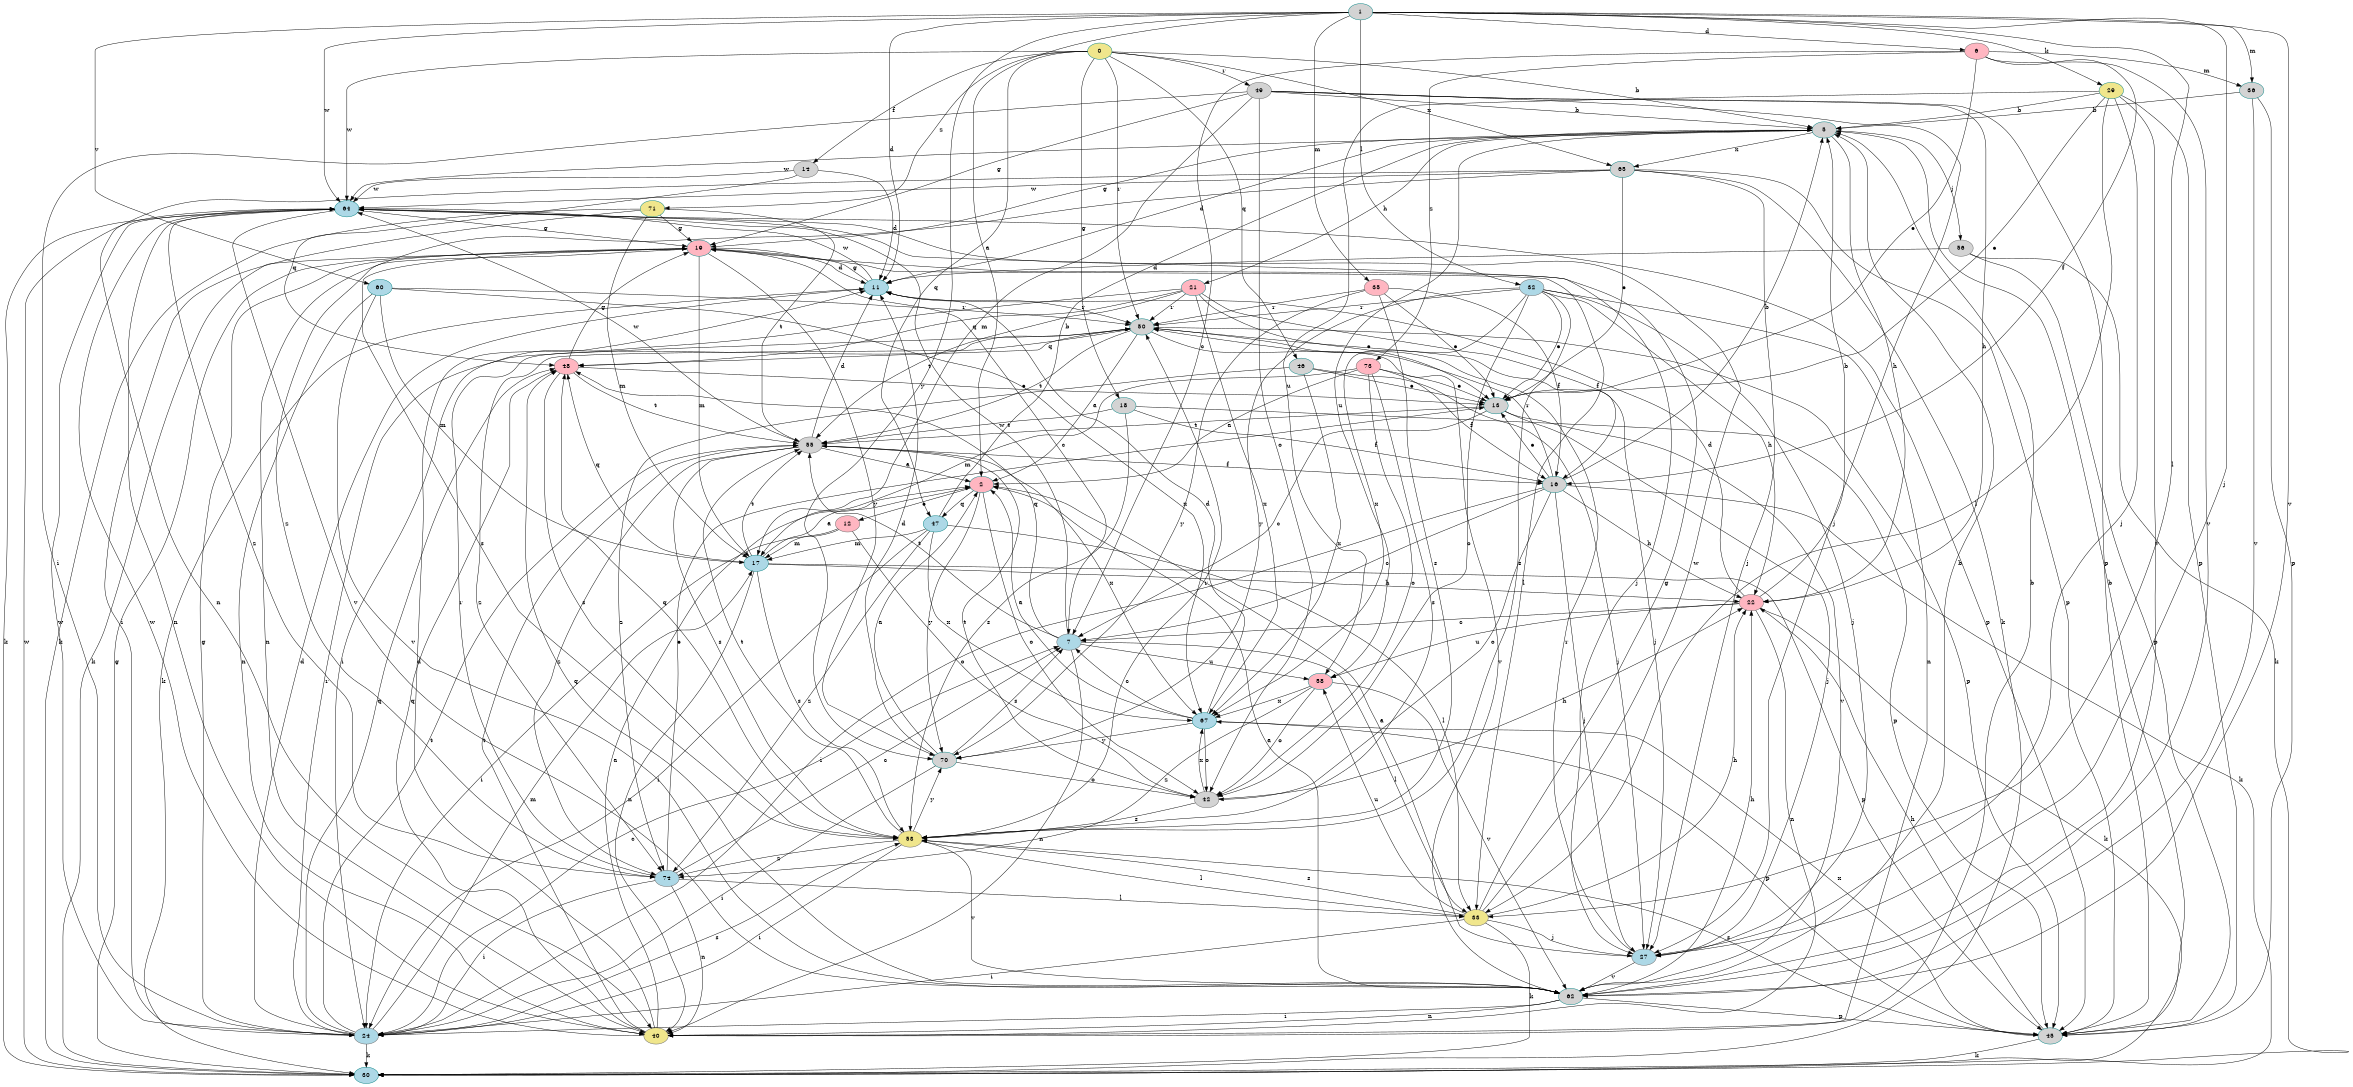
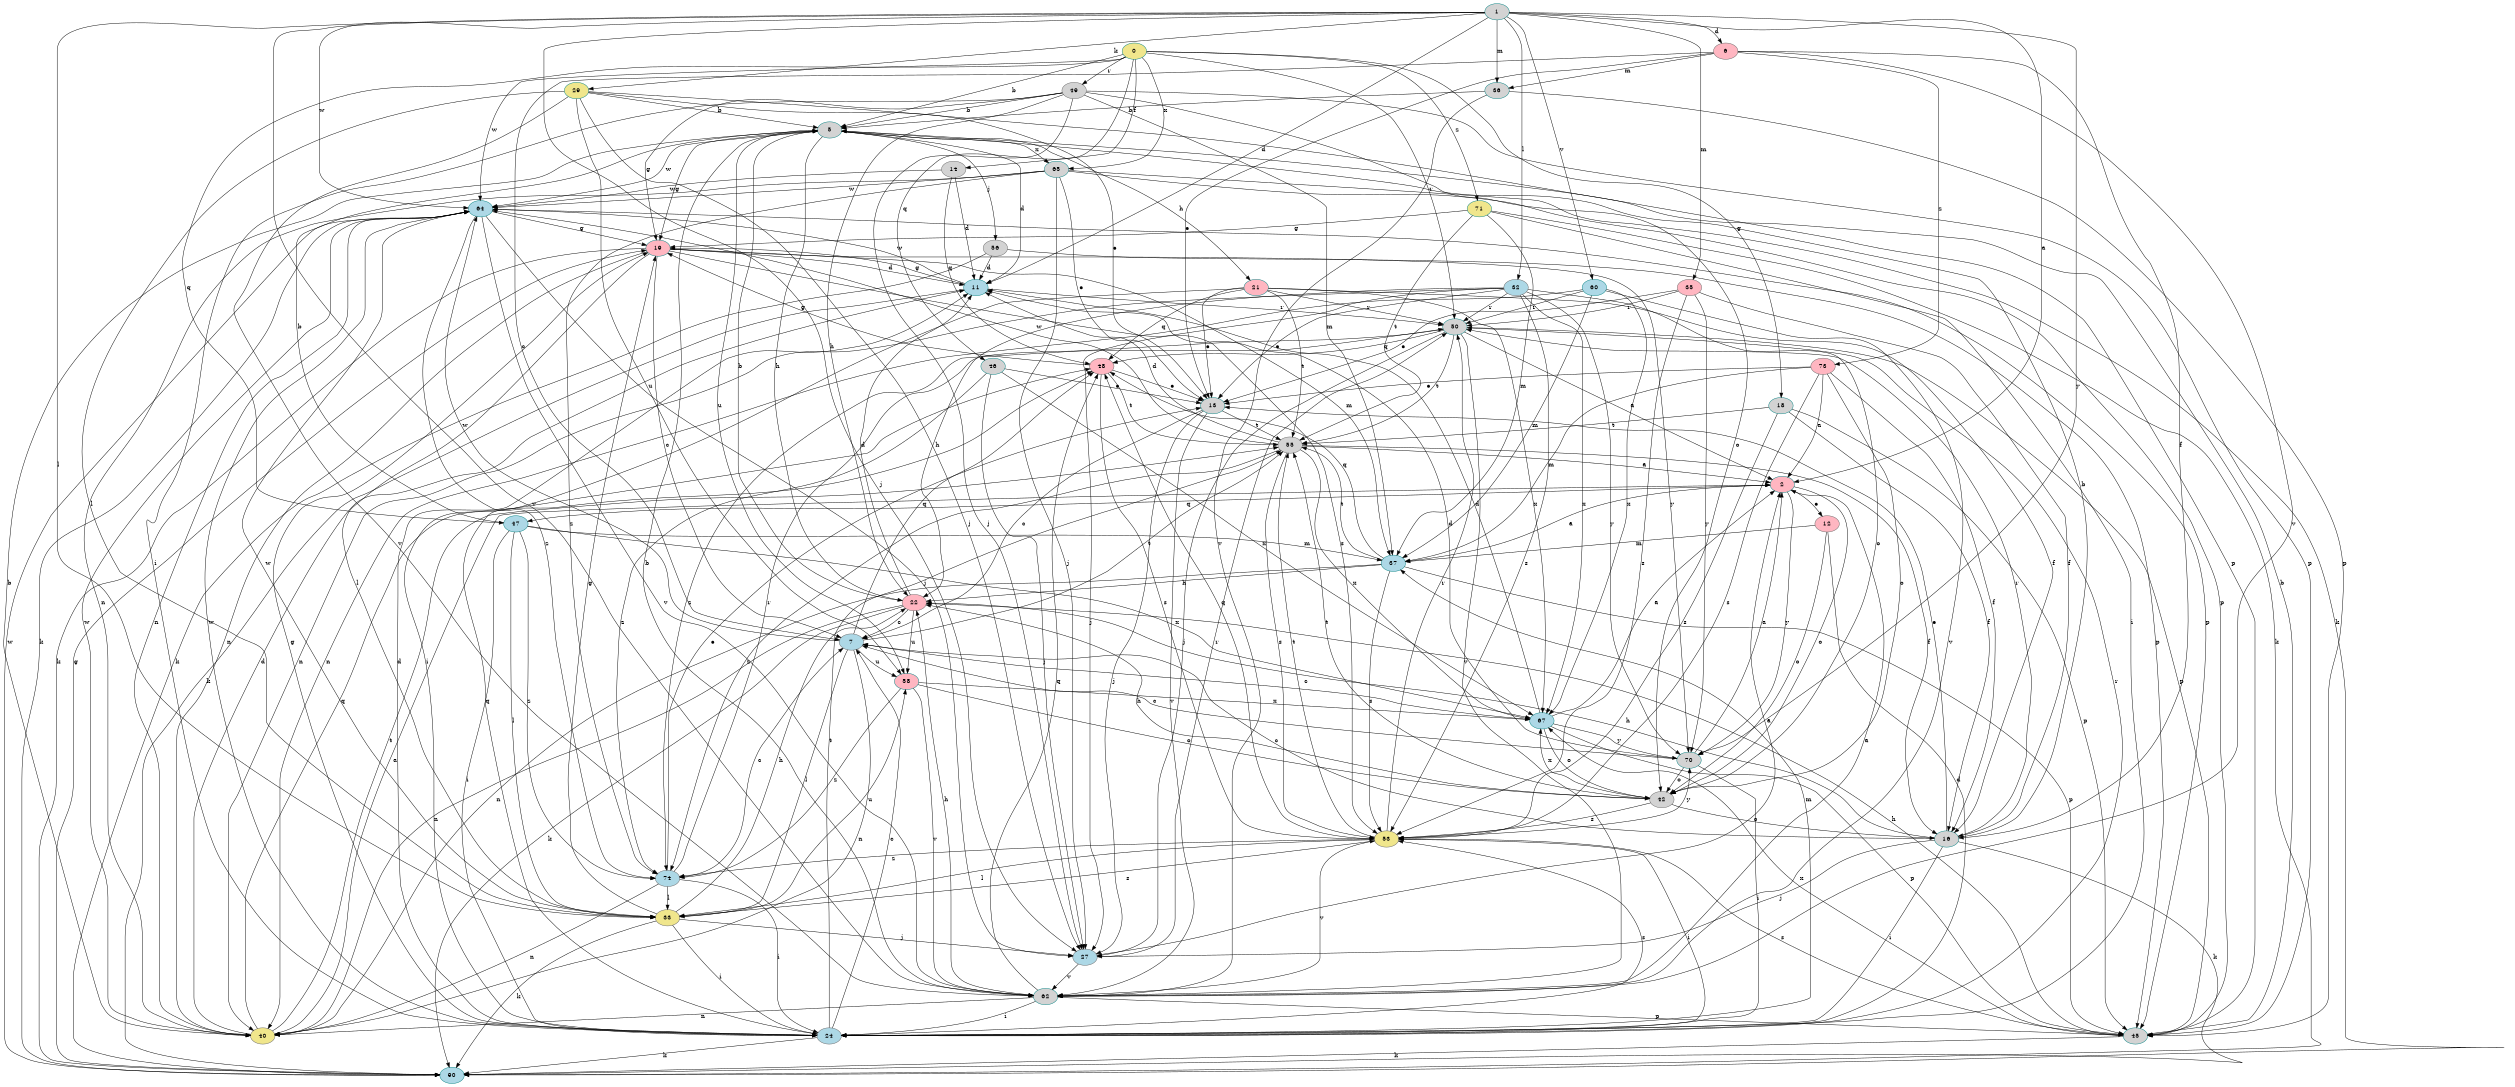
(756, 563) -> (1393, 563)
(1429, 692) -> (1800, 828)
(1016, 701) -> (1155, 701)
(482, 780) -> (1959, 780)
(366, 1075) -> (452, 1075)
